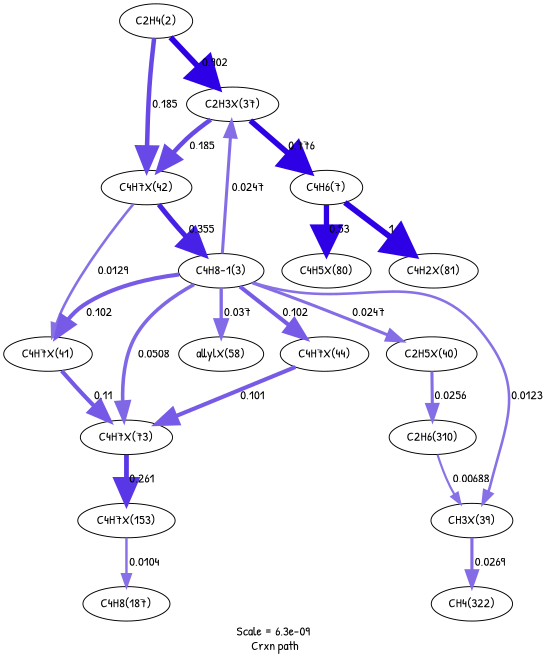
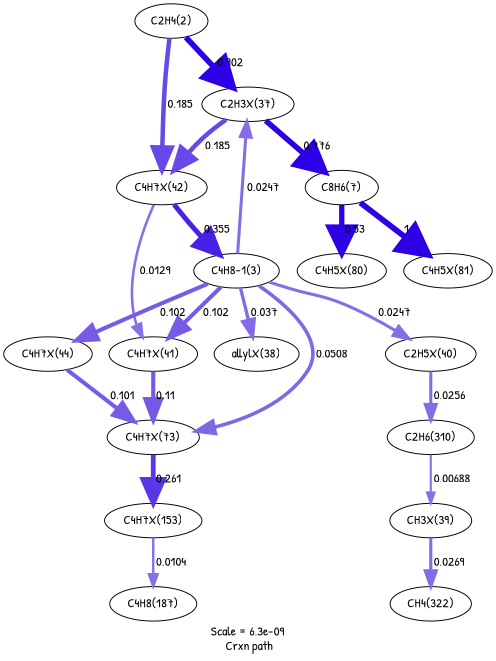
(326, 188) -> (342, 188)
(434, 271) -> (448, 271)
(454, 308) -> none
(221, 354) -> (257, 354)
